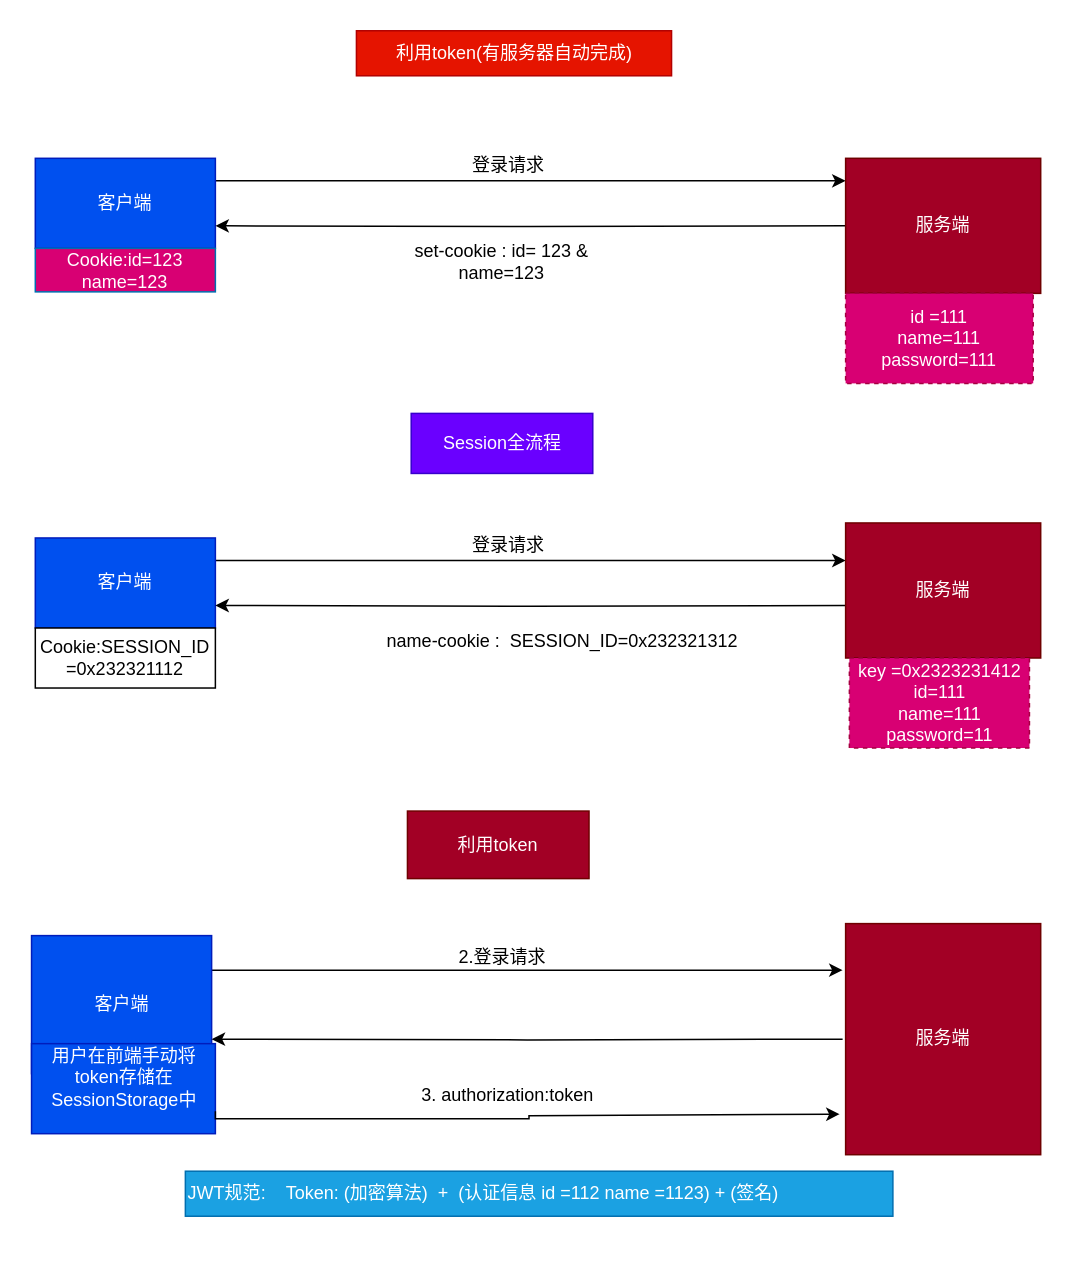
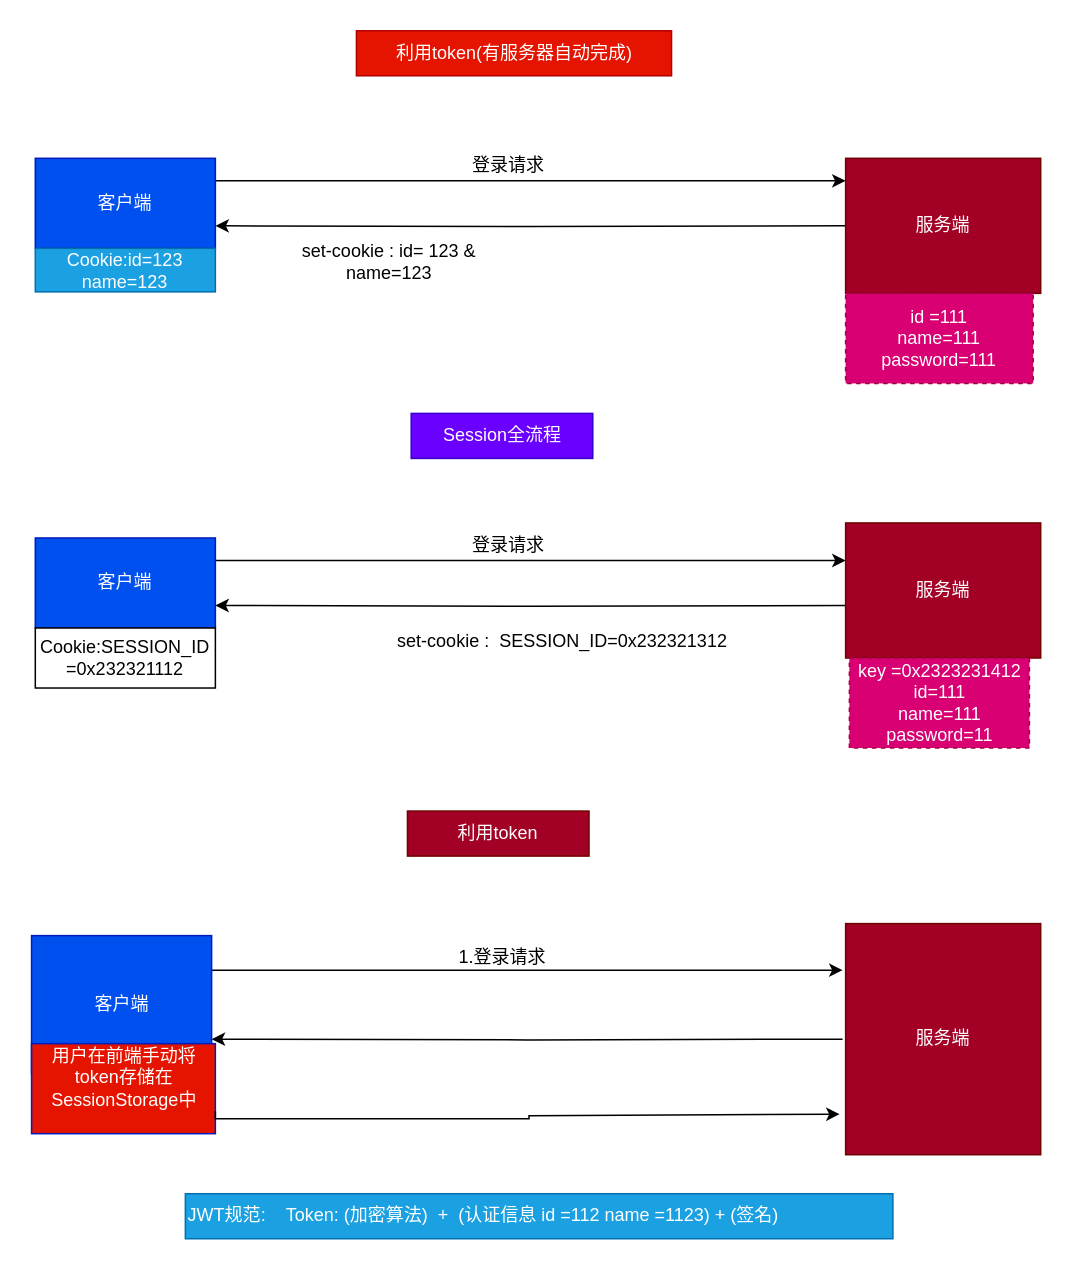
(502, 262) -> (389, 262)
(125, 270) -> (125, 270)
(502, 443) -> (502, 436)
(563, 641) -> (563, 641)
(498, 845) -> (498, 833)
(503, 958) -> (503, 958)
(123, 1088) -> (123, 1088)
(508, 1096) -> none
(539, 1193) -> (539, 1216)
